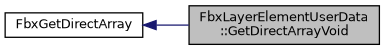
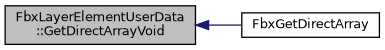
(173, 25) -> (225, 25)
